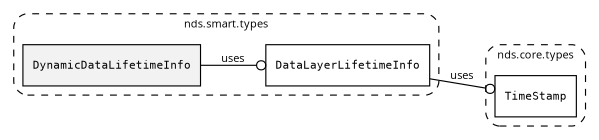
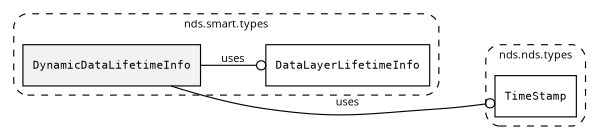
(536, 56) -> (536, 56)
(458, 83) -> (327, 115)
